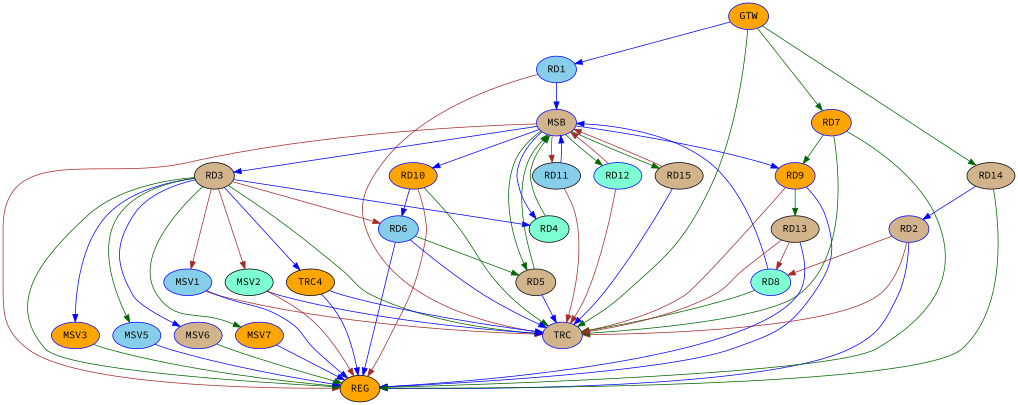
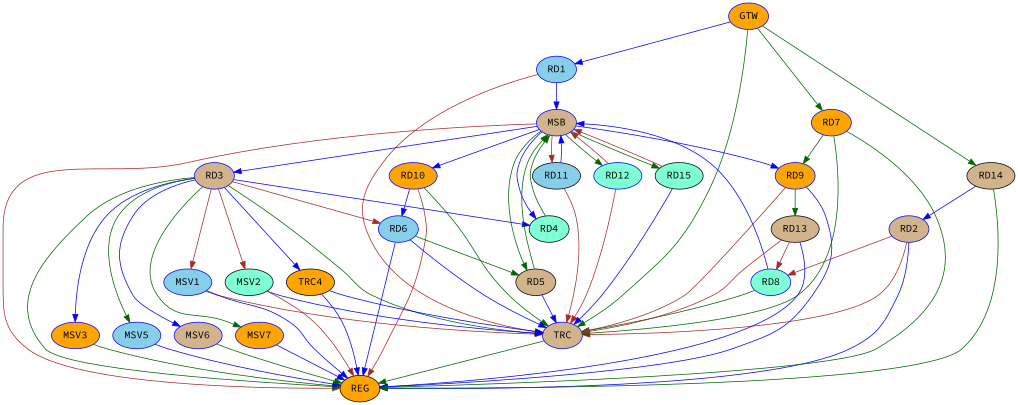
(214, 176) -> (214, 176)
(679, 176) -> (679, 176)
none -> (465, 361)
